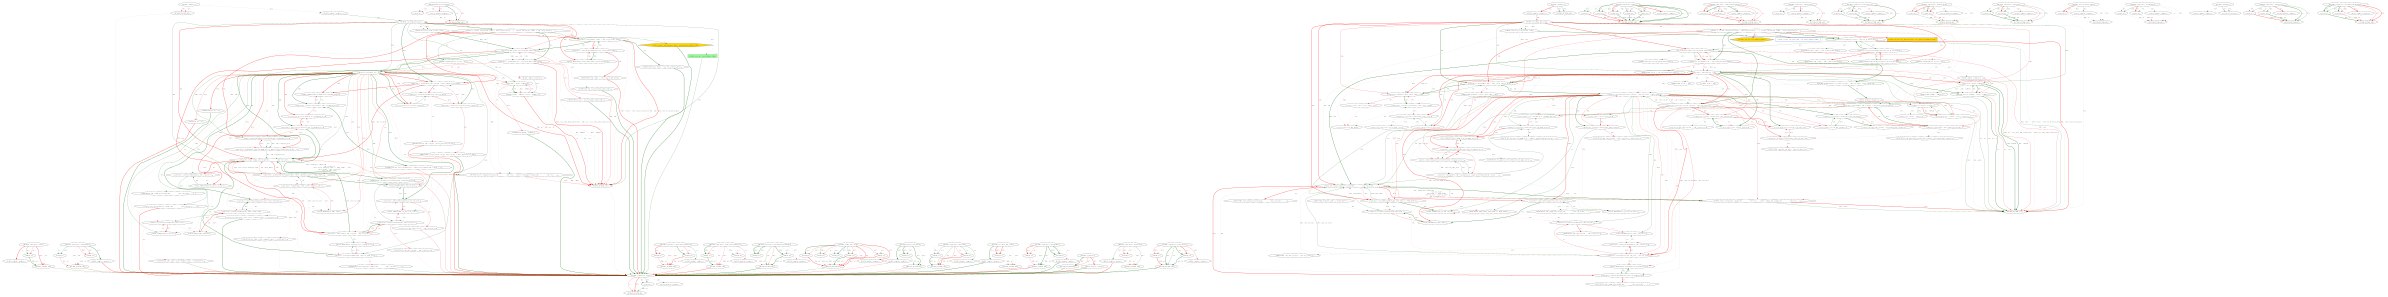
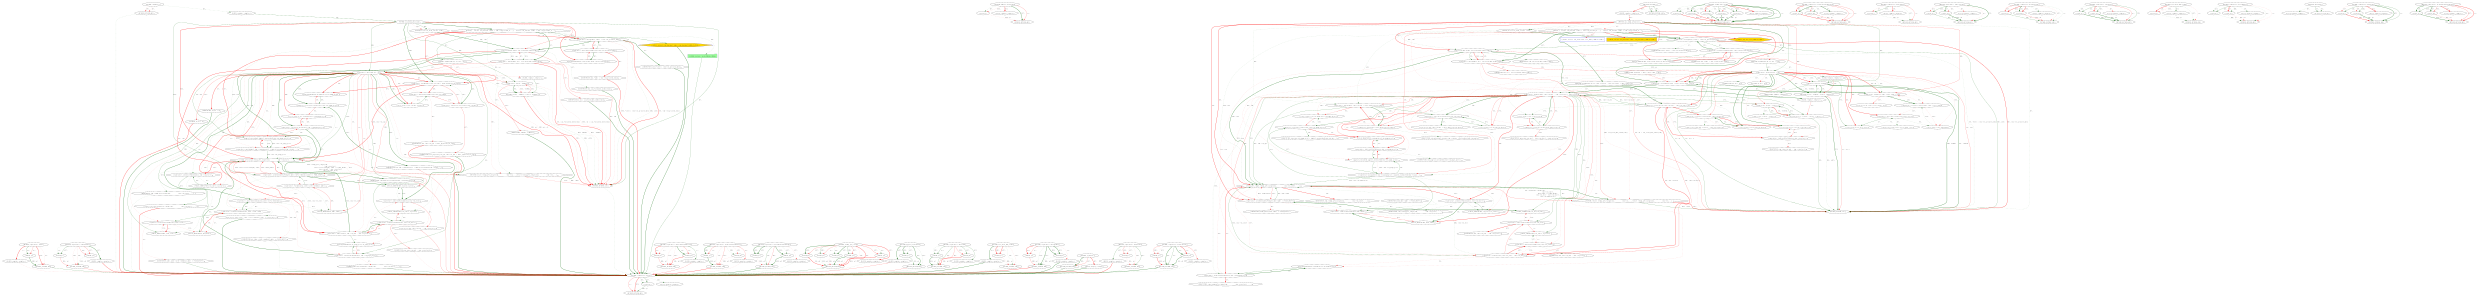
(1485, 89) -> (1657, 78)
(1559, 185) -> (1537, 122)
